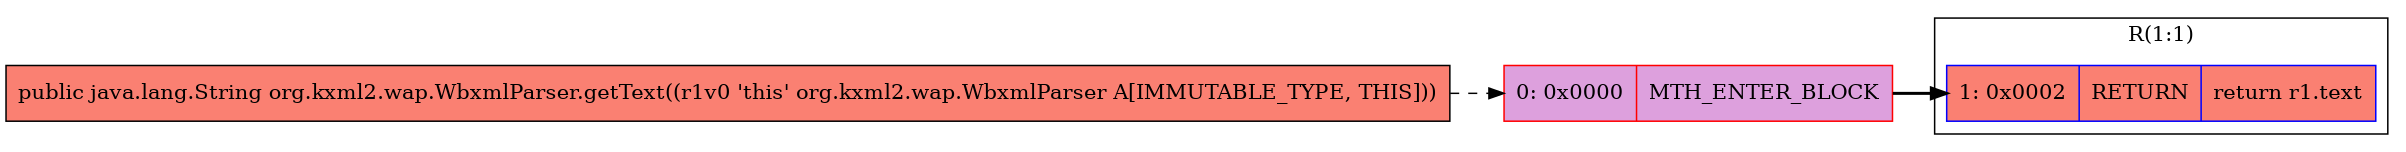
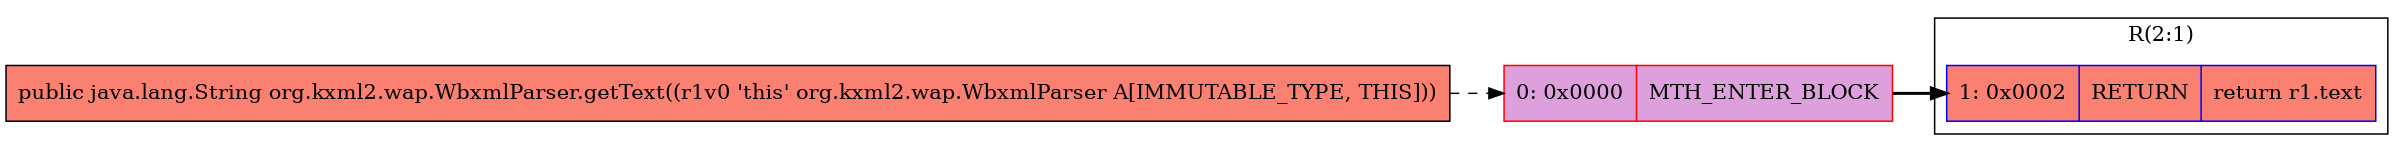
(2161, 35) -> (2161, 35)
